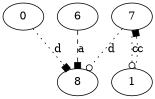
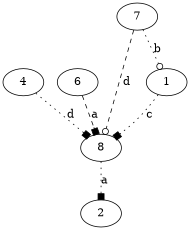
(23, 17) -> (23, 82)
(107, 47) -> (120, 79)
(135, 49) -> (158, 49)
(137, 53) -> (141, 115)
none -> (101, 213)
